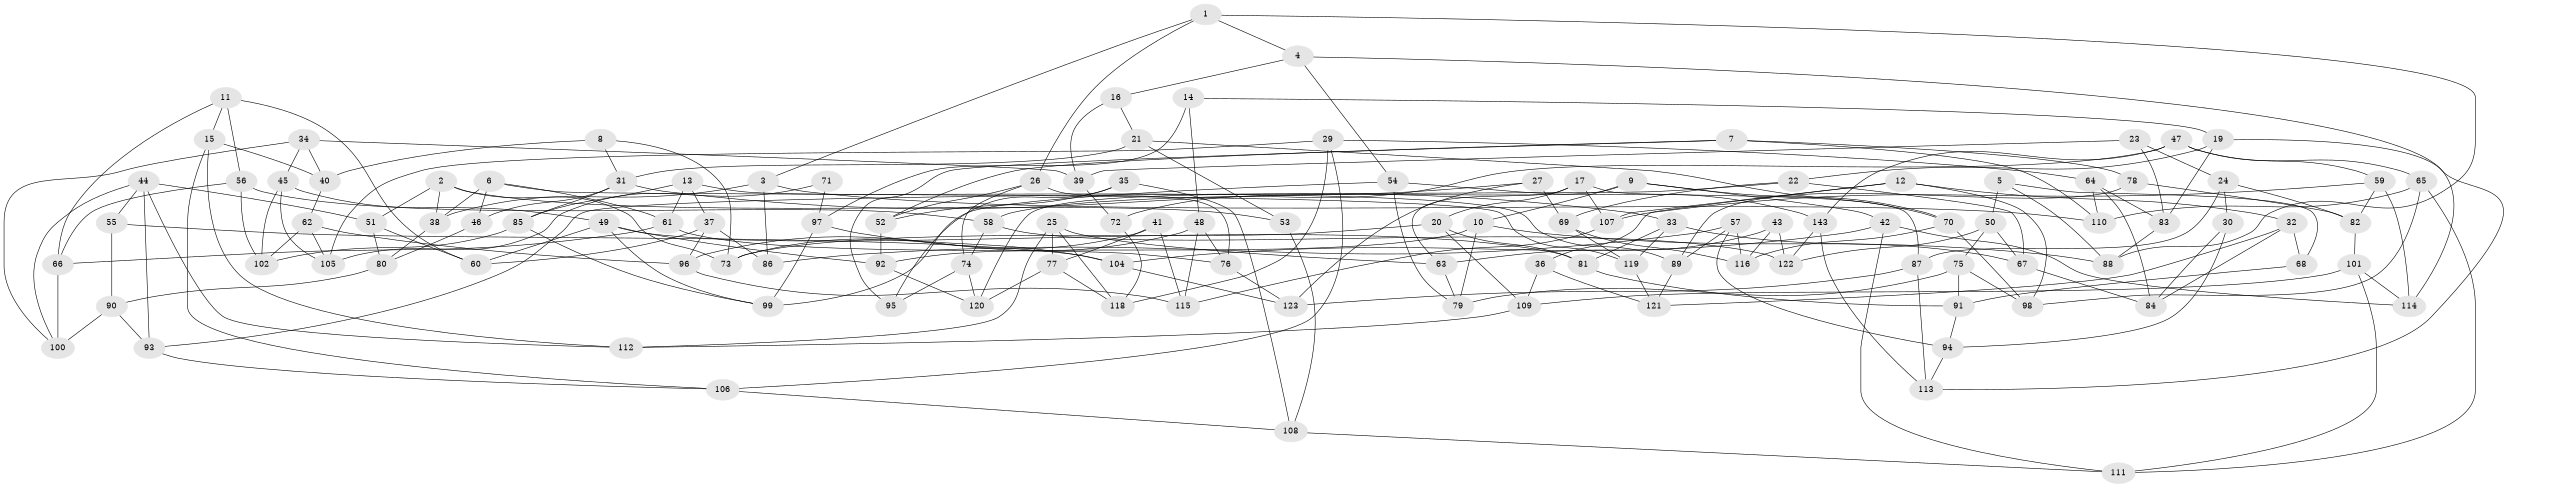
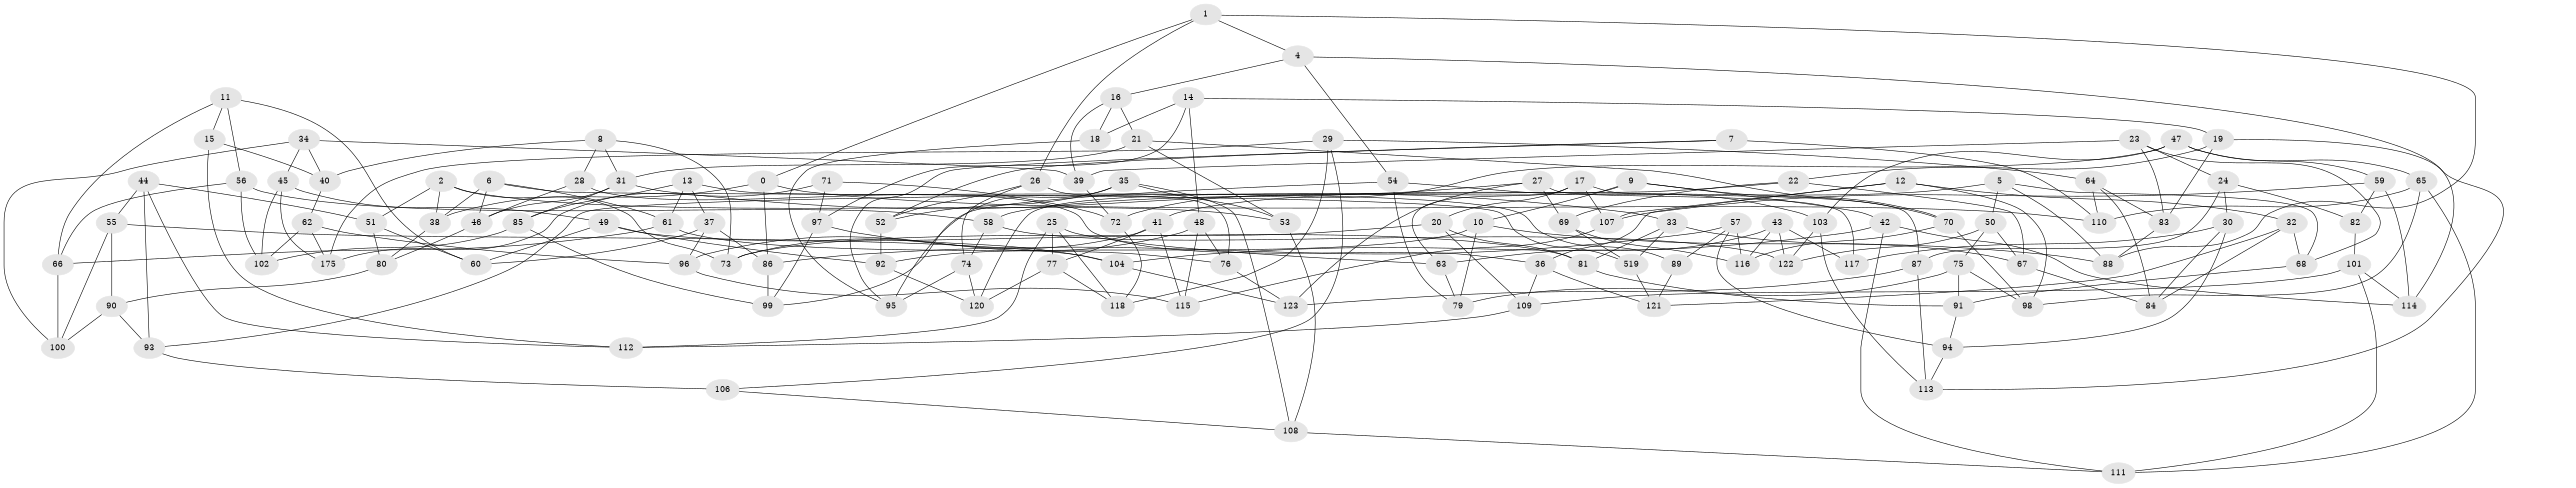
none -> (1095, 140)
none -> (2313, 168)
none -> (580, 181)
(763, 181) -> (763, 181)
(2132, 181) -> none
none -> (942, 188)
none -> (1576, 193)
none -> (1206, 200)
(1820, 223) -> (1820, 223)
(43, 239) -> (85, 286)
(328, 265) -> (328, 265)
(1632, 265) -> (1632, 265)
none -> (1852, 265)
(675, 281) -> (768, 284)
(362, 360) -> none
